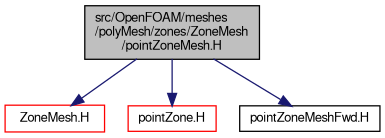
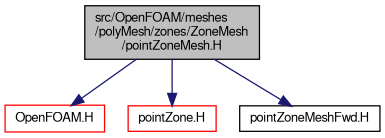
(55, 119) -> (55, 119)
